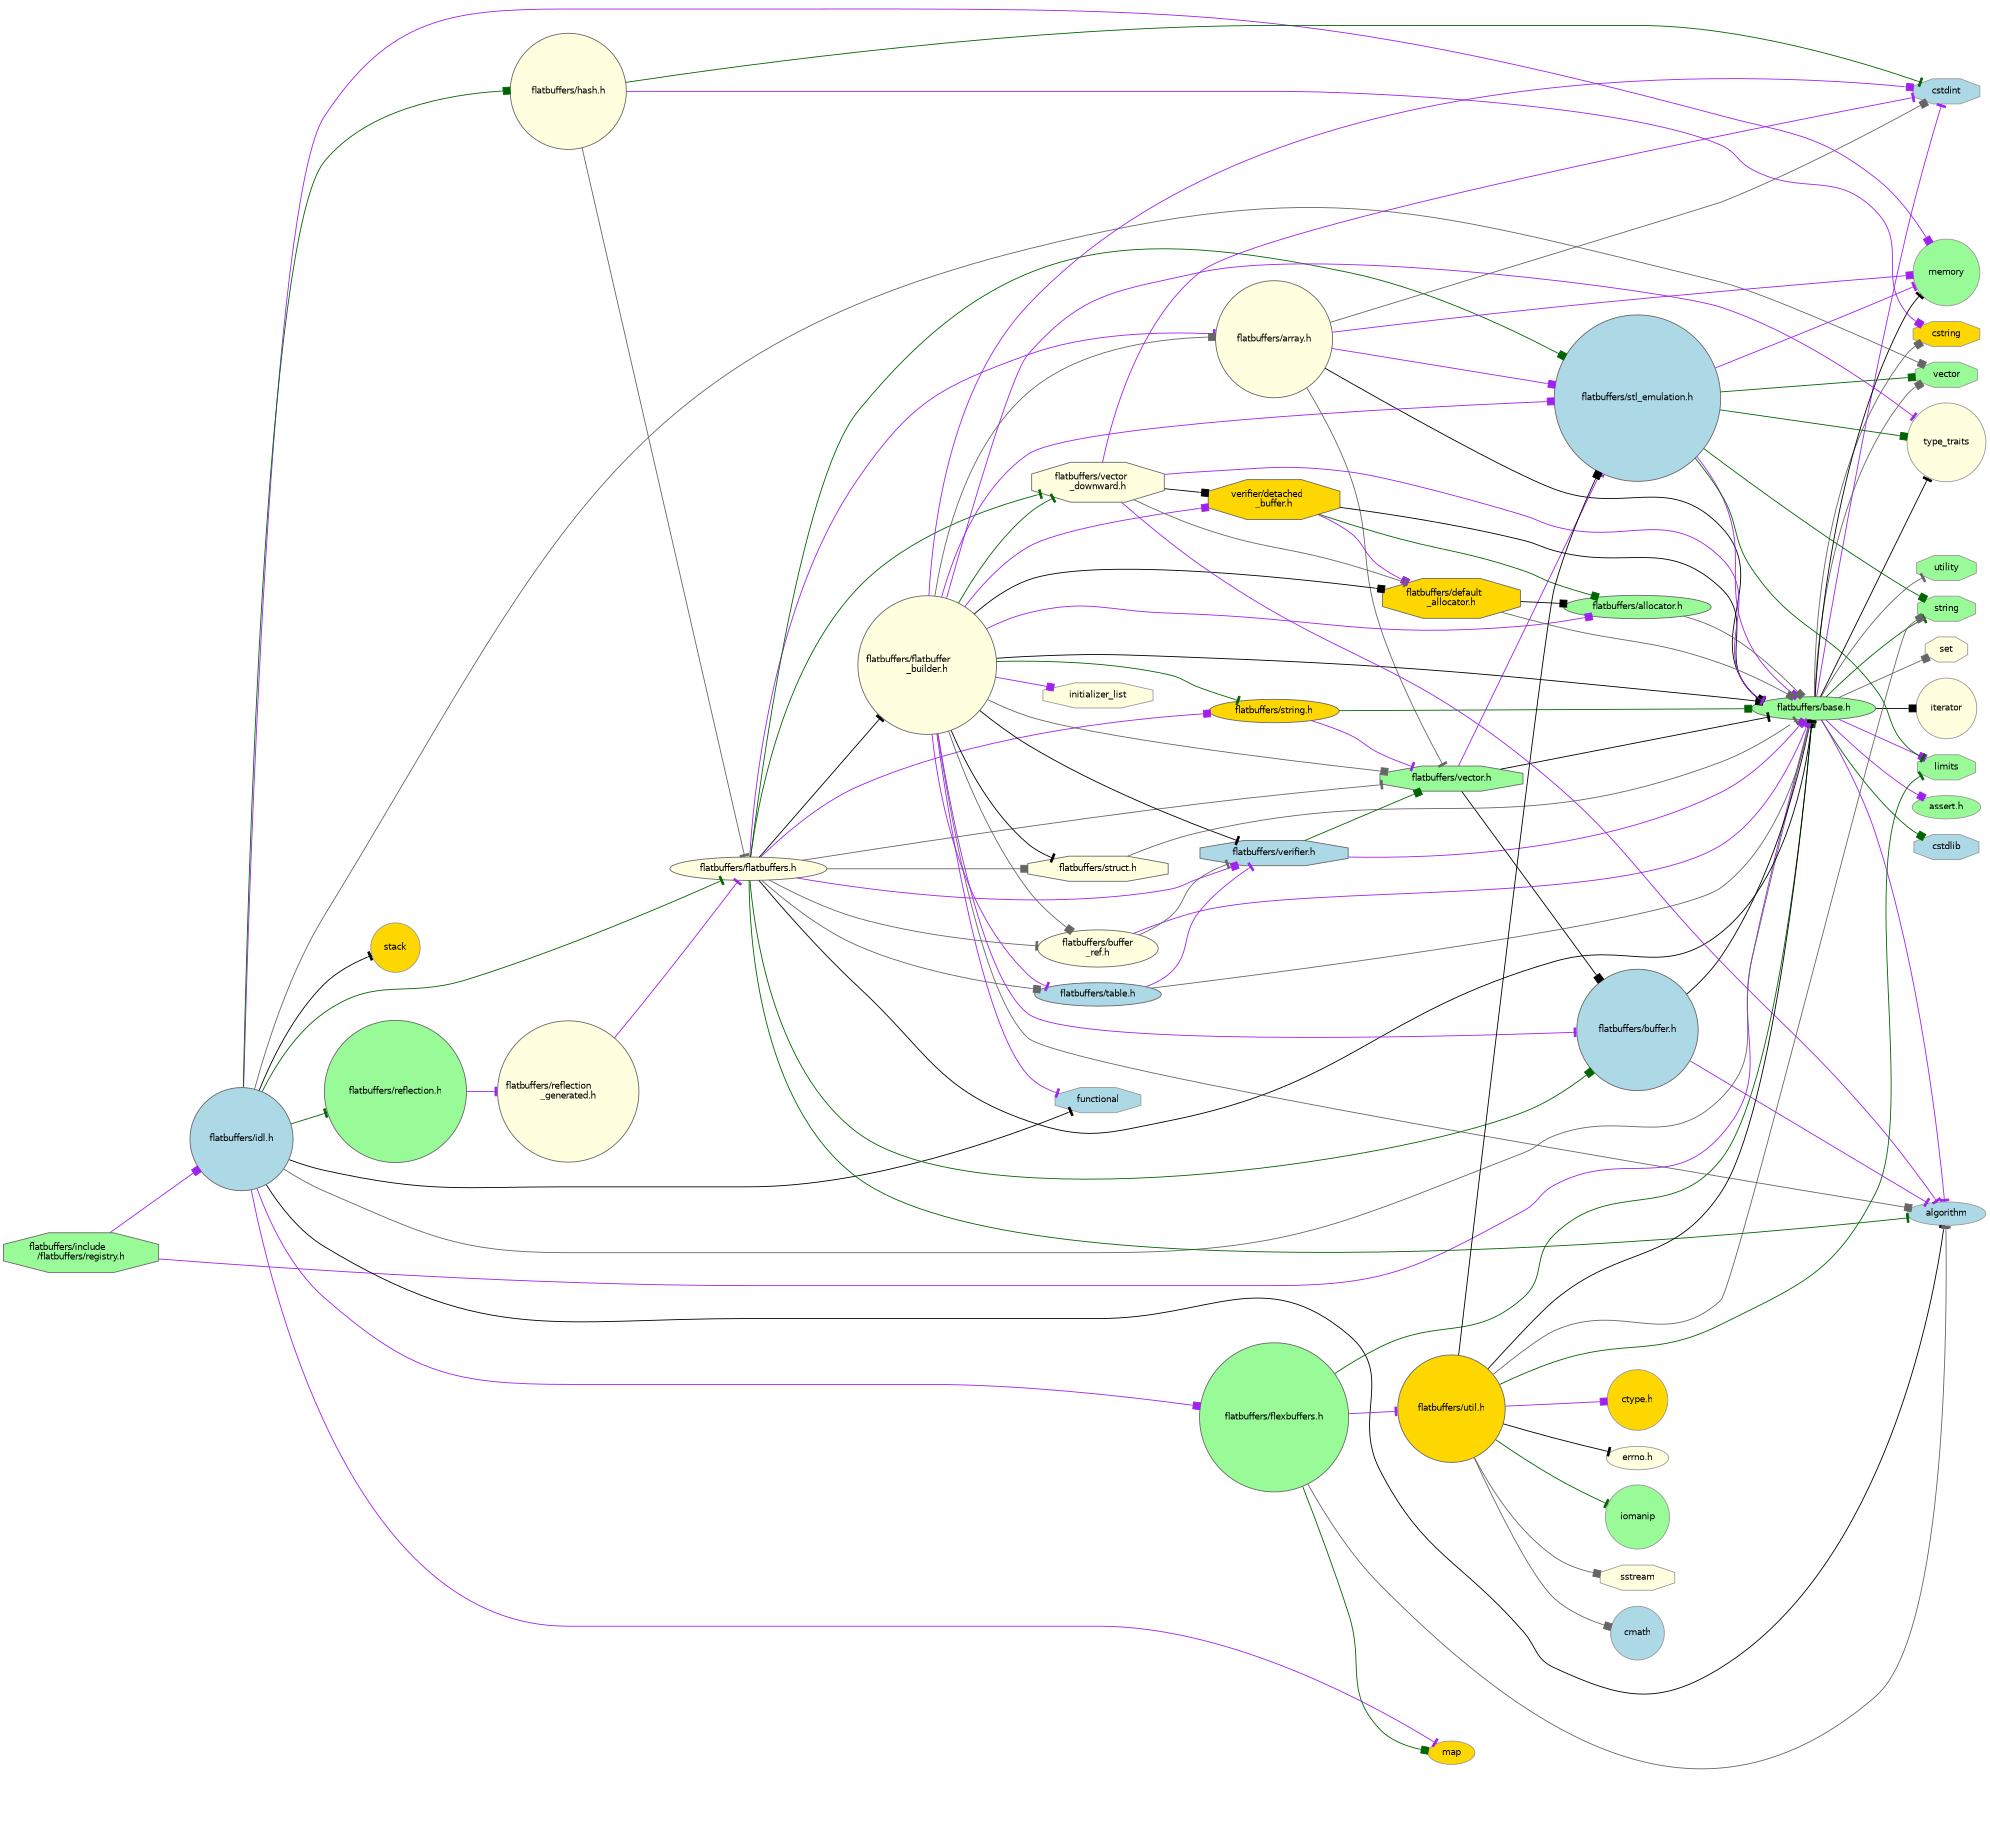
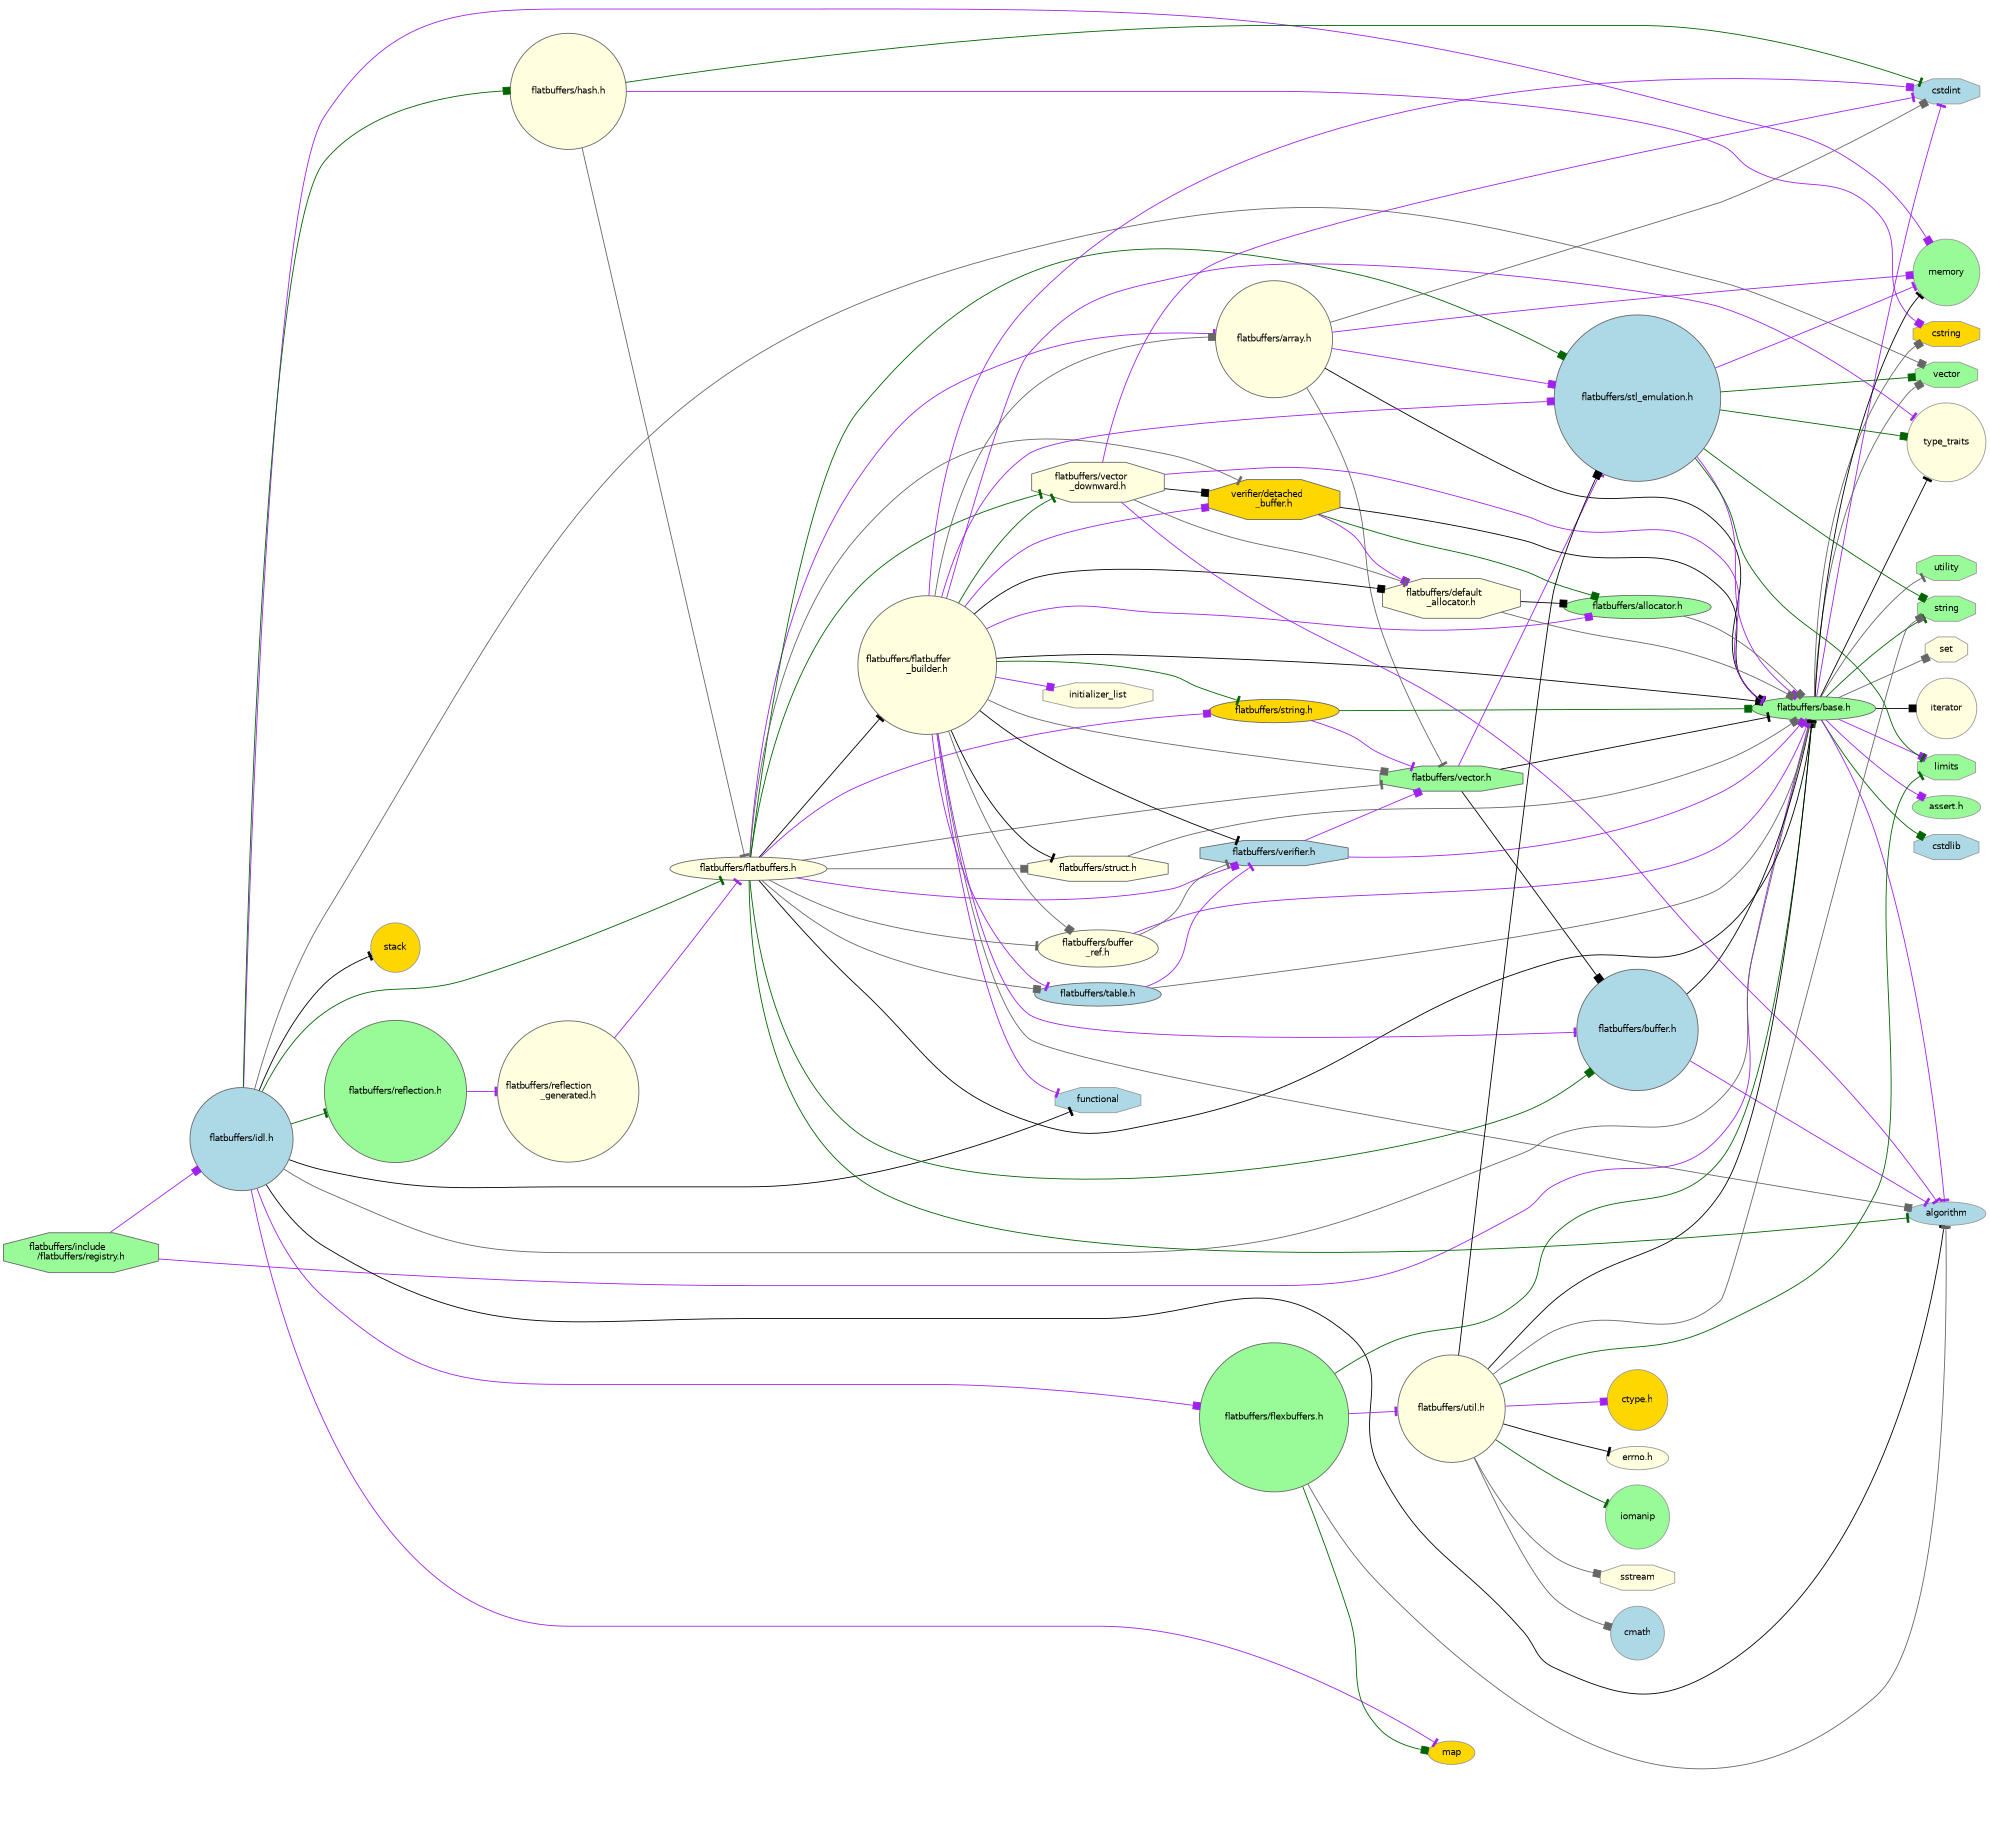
none -> (883, 510)
(1451, 598) -> (1451, 598)
(1464, 808) -> (1464, 808)
(1359, 818) -> (1359, 818)
(1451, 1409) -> (1451, 1409)
